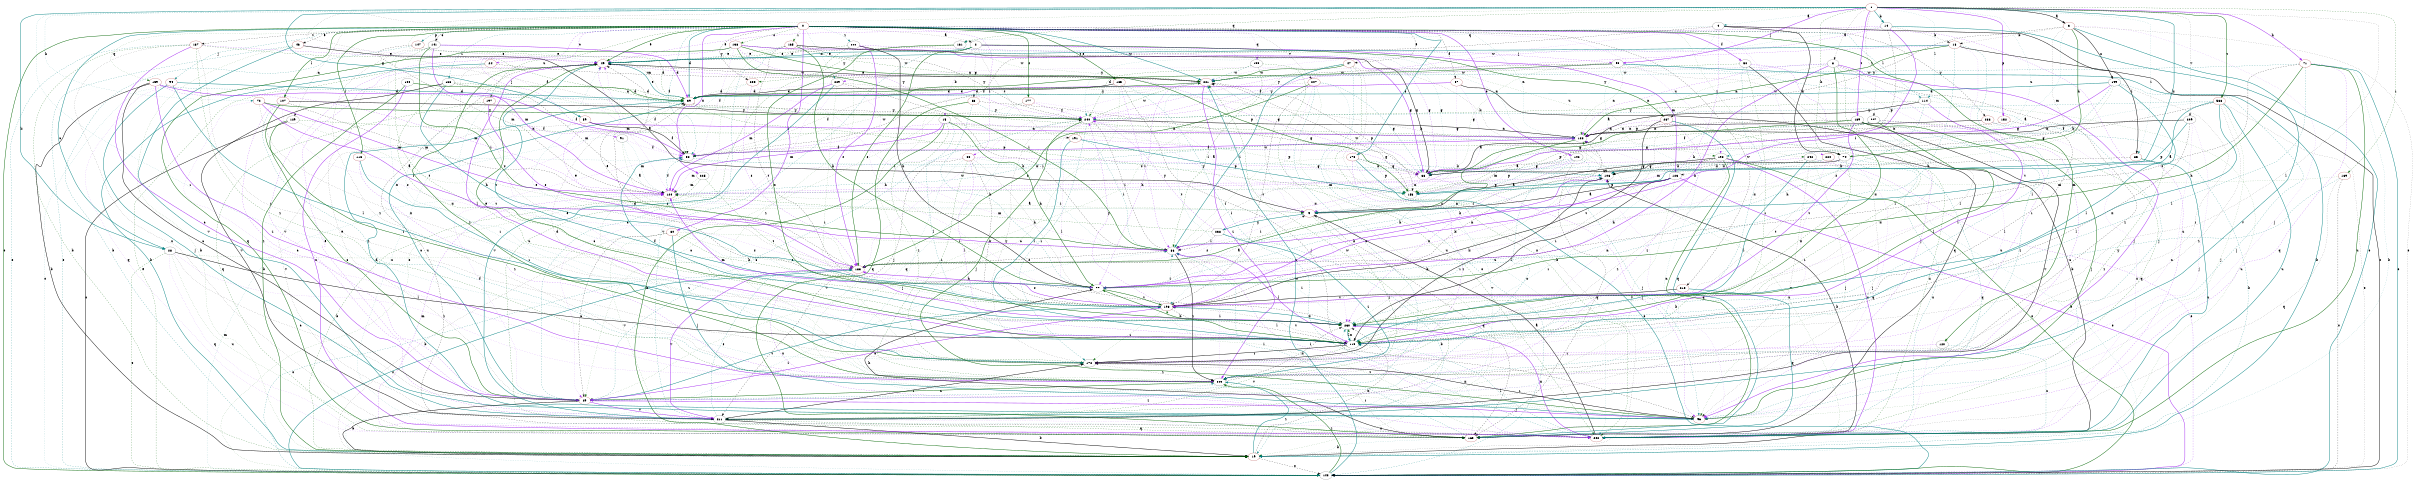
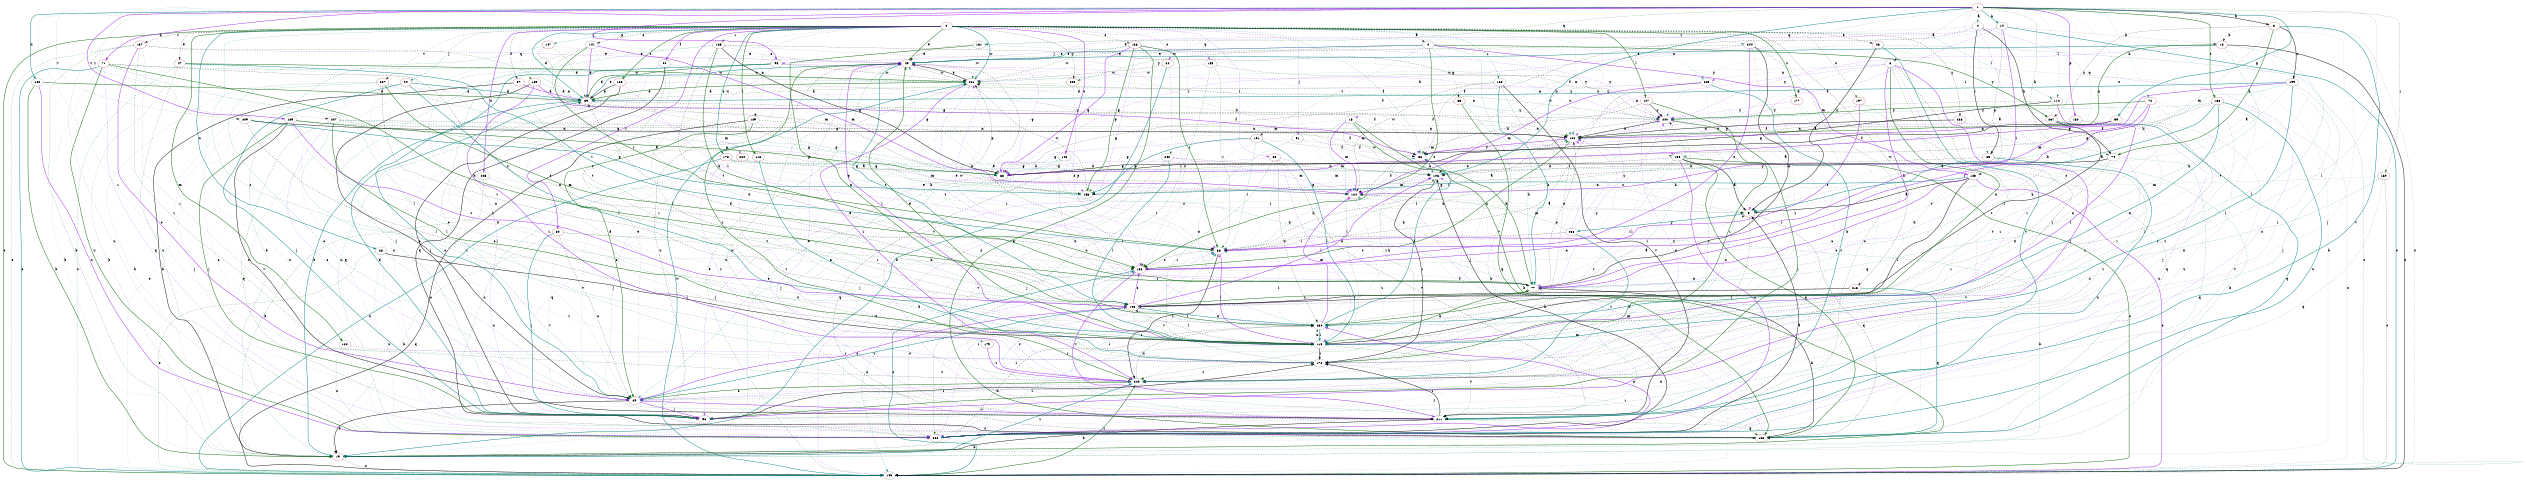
(789, 9) -> (972, 9)
(2219, 101) -> (2217, 101)
none -> (1198, 236)
(2118, 251) -> (2184, 251)
(1927, 282) -> (1779, 412)
(1330, 329) -> (449, 280)
none -> (987, 344)
(251, 450) -> none
